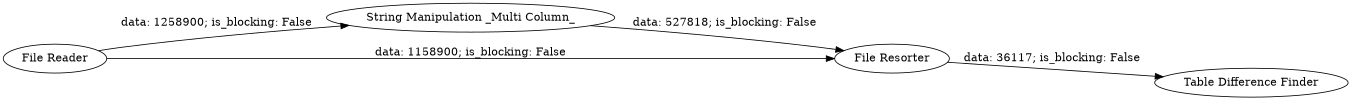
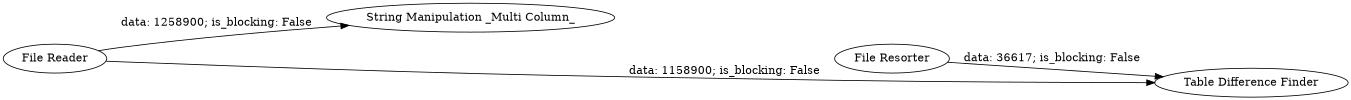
(713, 36) -> none
(1052, 58) -> (1052, 58)
(467, 59) -> (626, 77)
